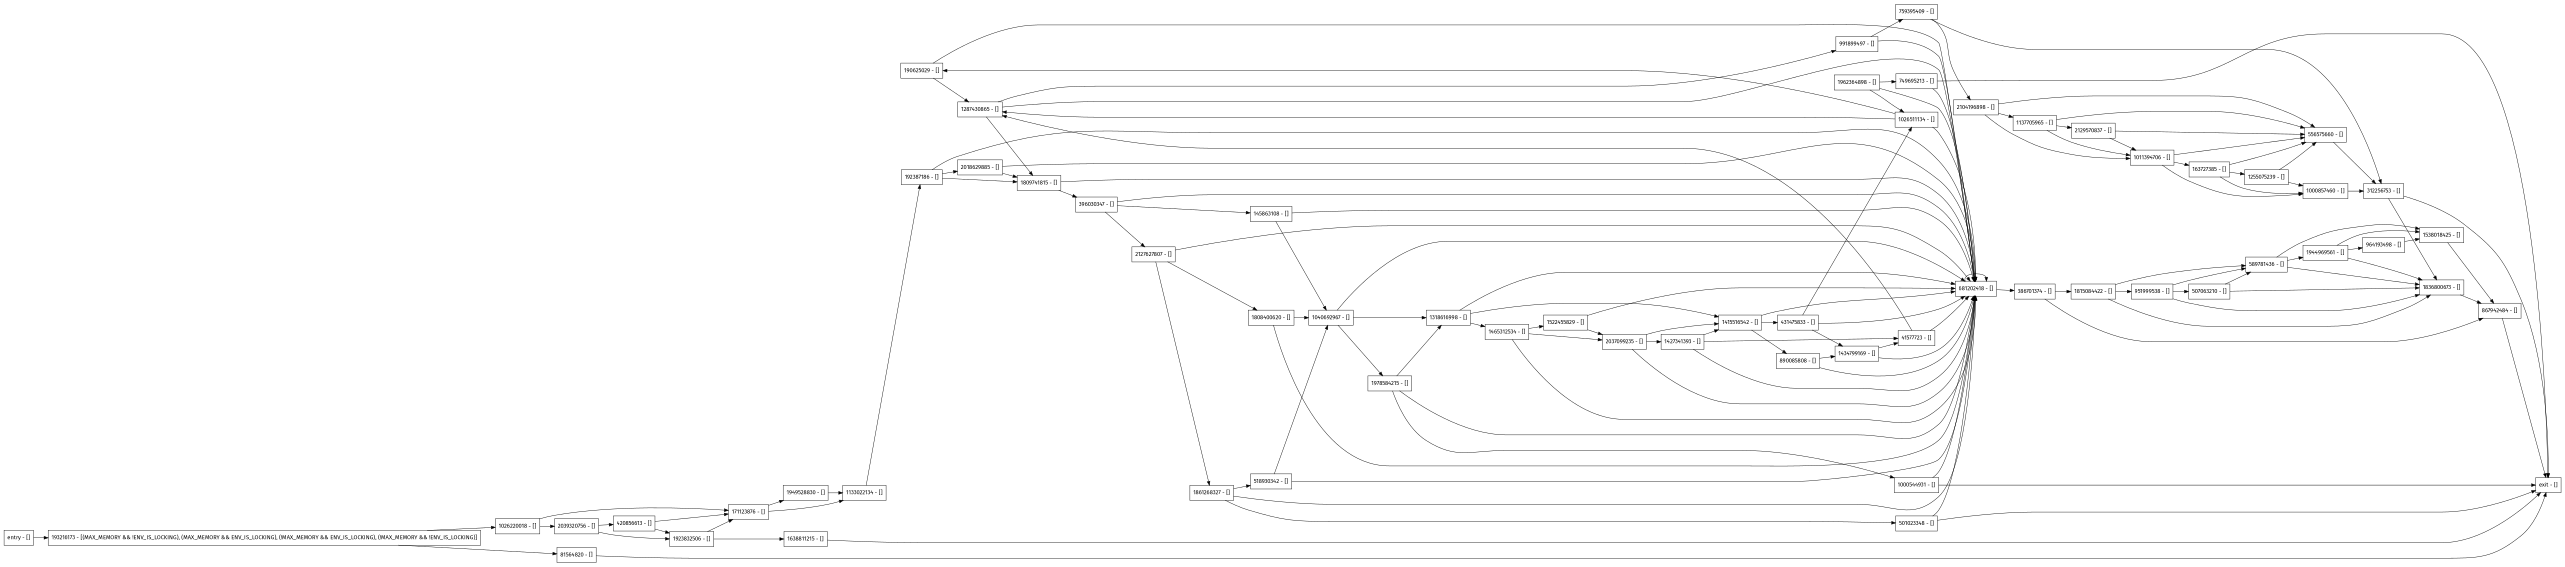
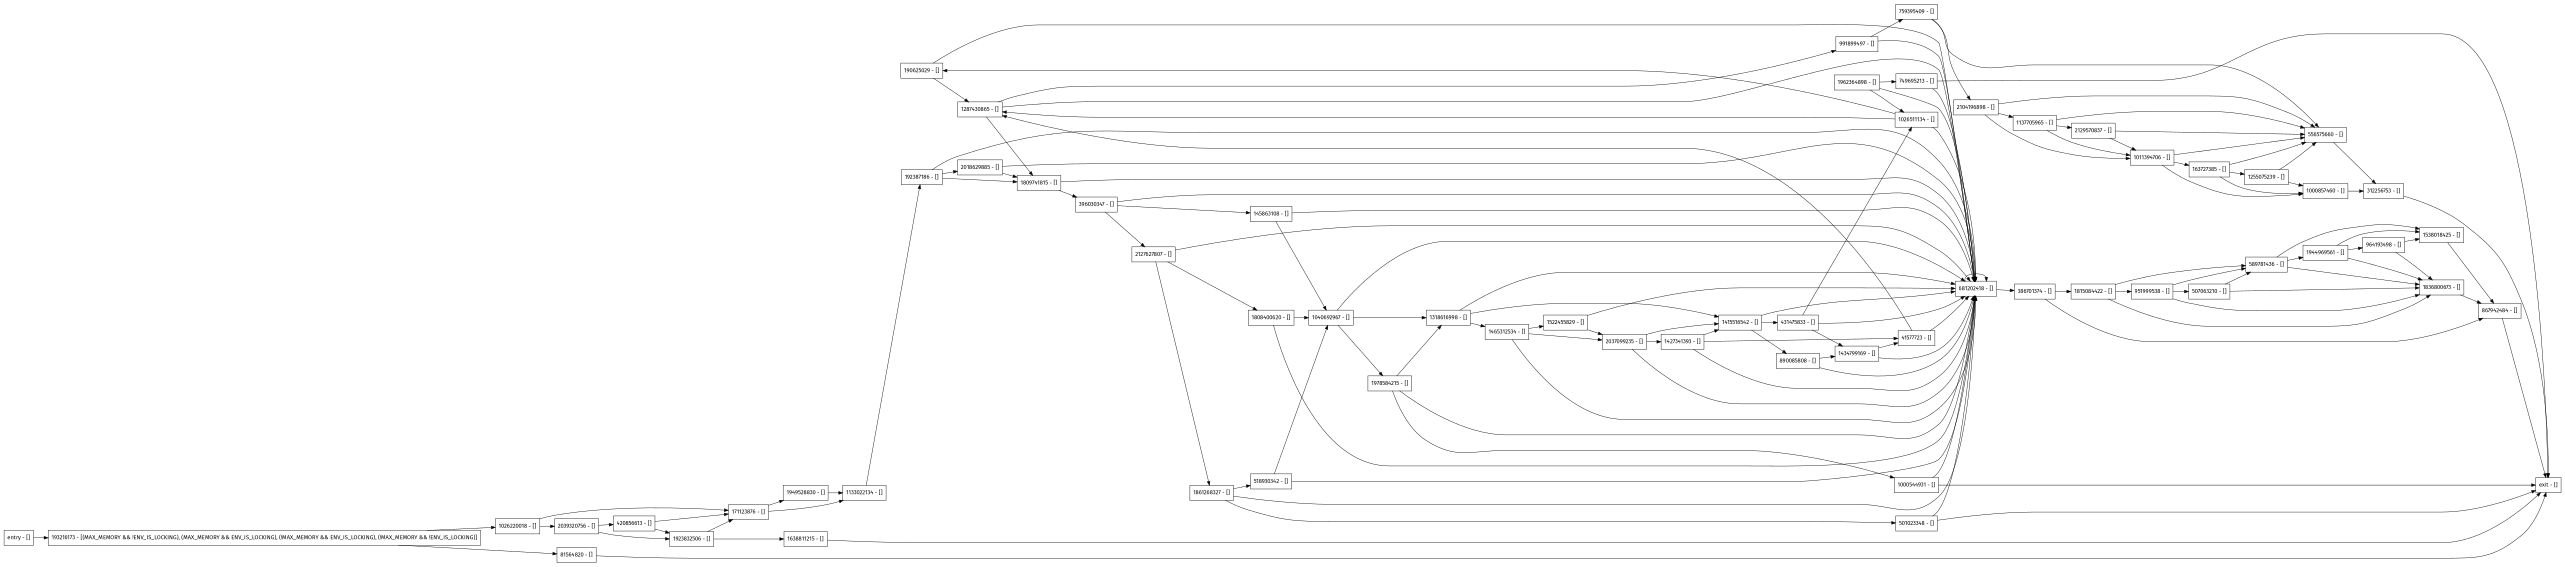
(2188, 49) -> (2121, 65)
(2412, 237) -> (2413, 264)
